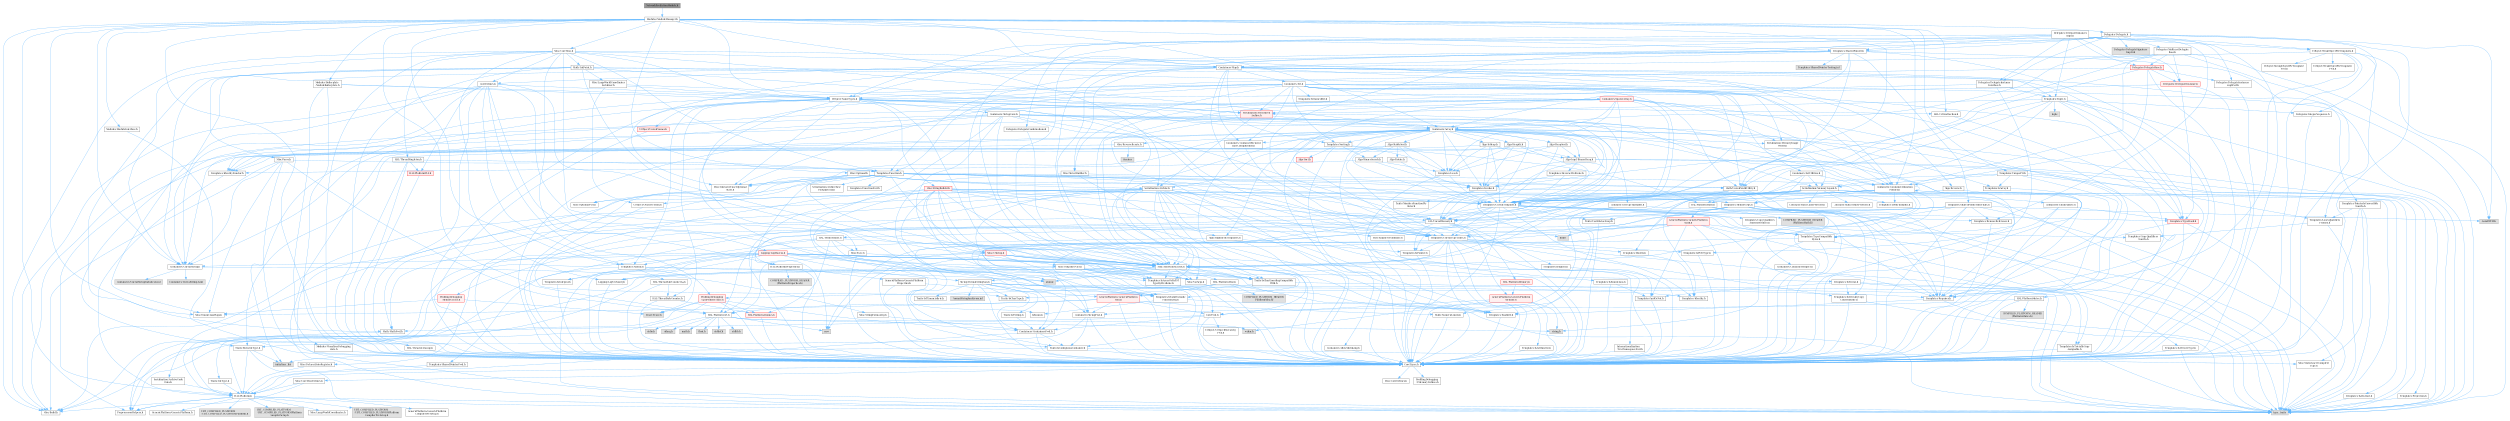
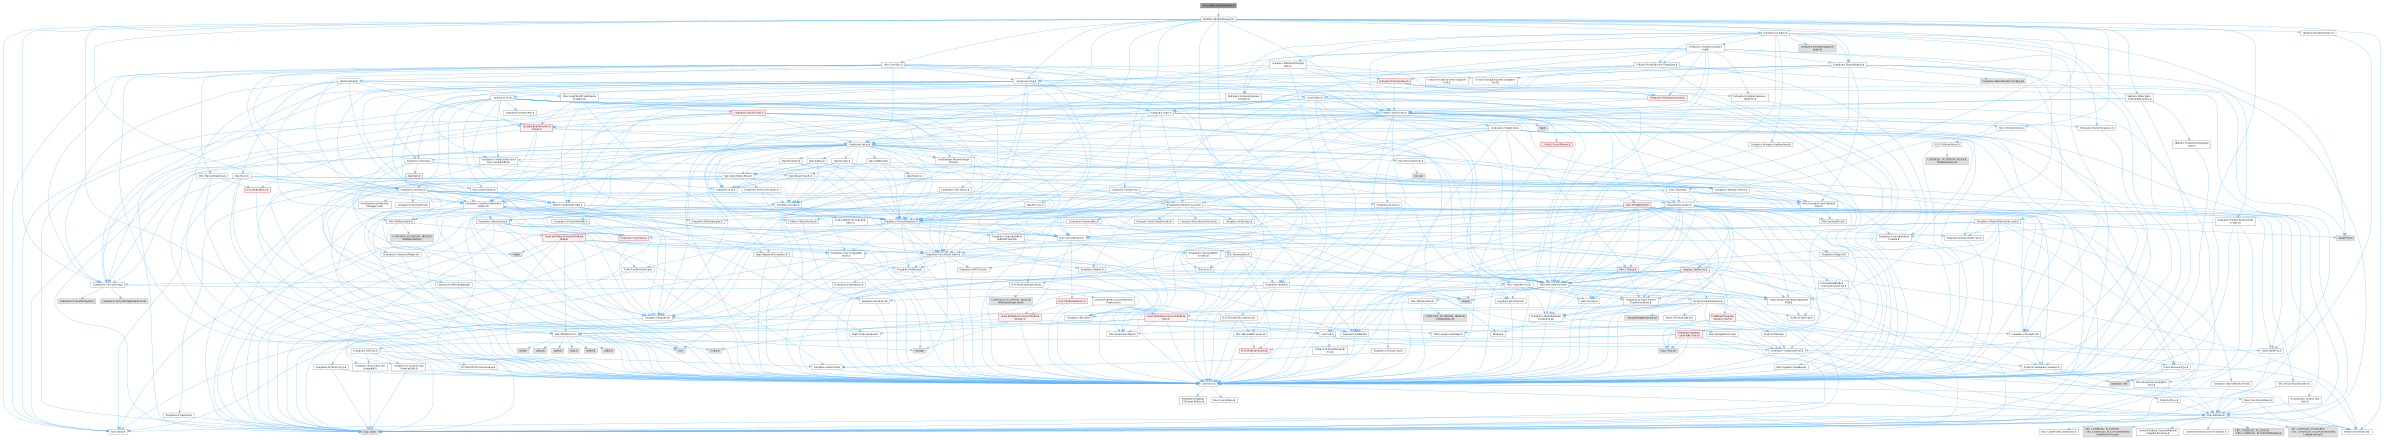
none -> (1745, 40)
(1849, 220) -> none
(972, 293) -> none
(1561, 308) -> (1219, 180)
none -> (1448, 334)
(420, 348) -> (478, 367)
(2320, 404) -> (379, 324)
